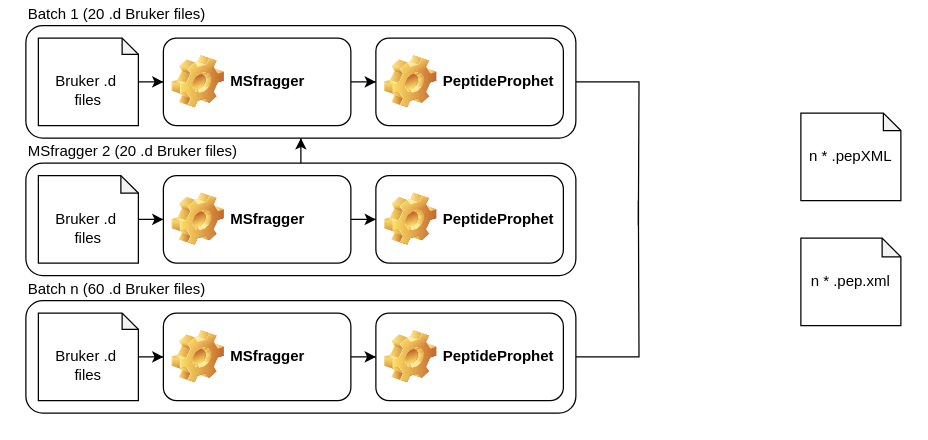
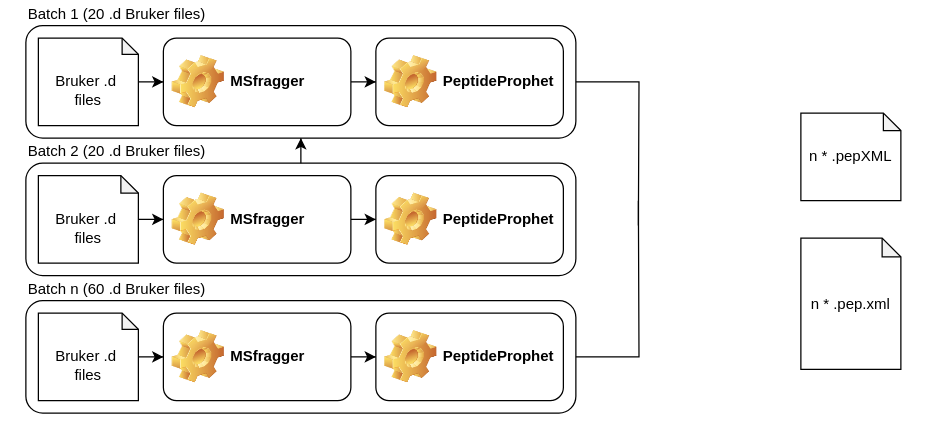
(147, 150) -> (130, 150)
(851, 282) -> (851, 304)
